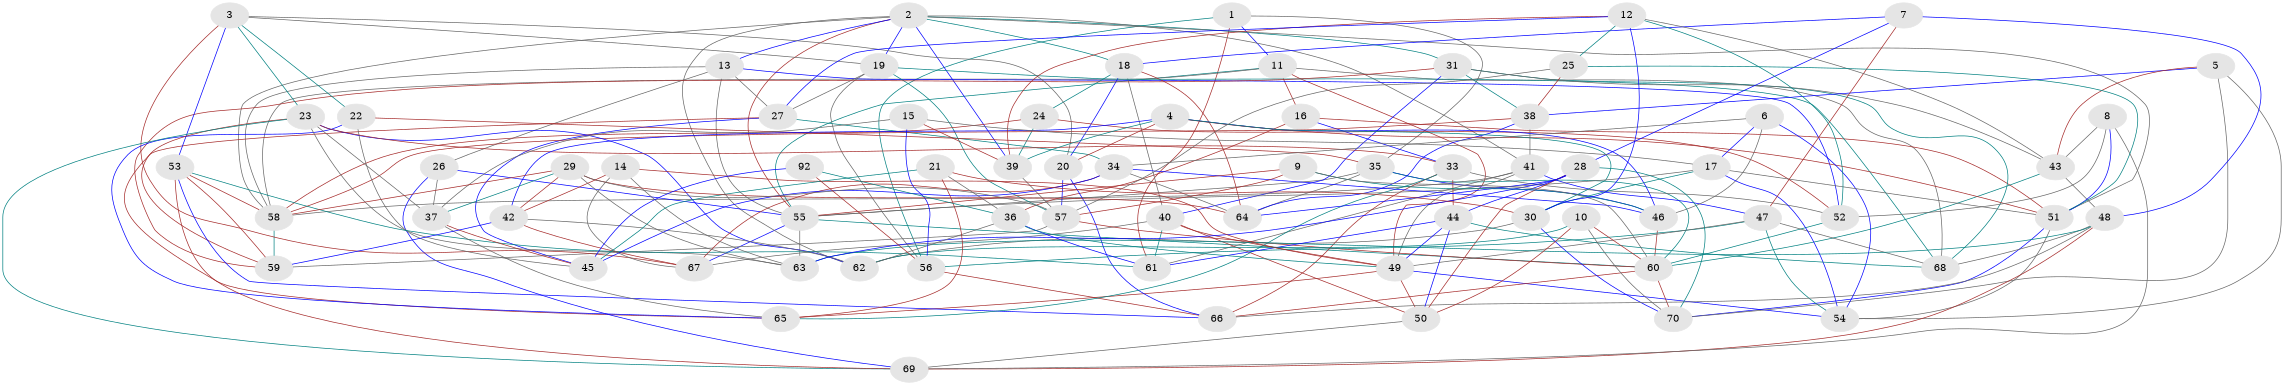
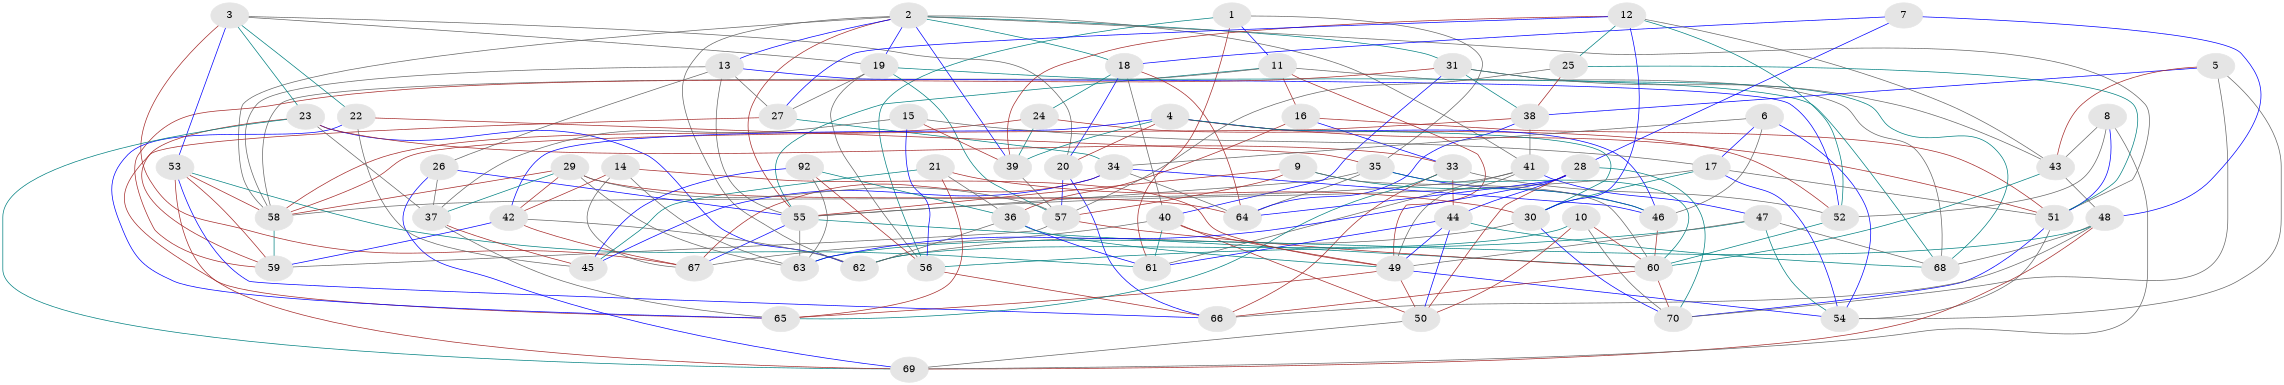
(1833, 117) -> none
(477, 217) -> none
(458, 243) -> (826, 225)
